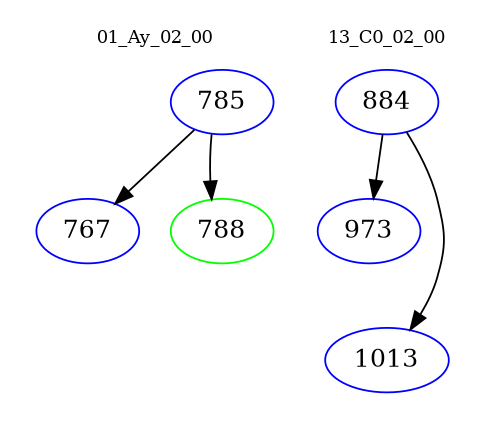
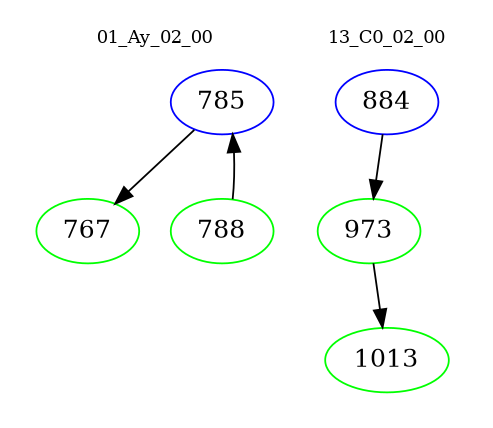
(210, 158) -> (234, 176)
(442, 222) -> (377, 286)
(88, 231) -> (88, 231)
(369, 231) -> (369, 231)
(387, 360) -> (387, 360)
